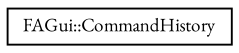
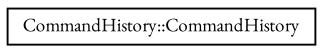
(120, 27) -> (162, 27)
